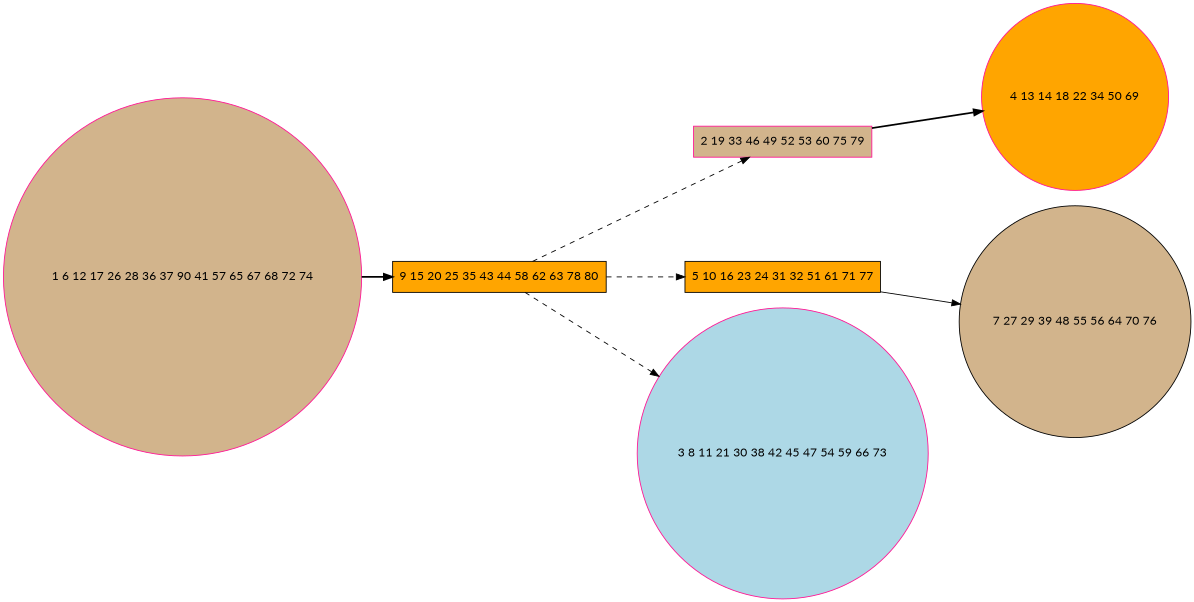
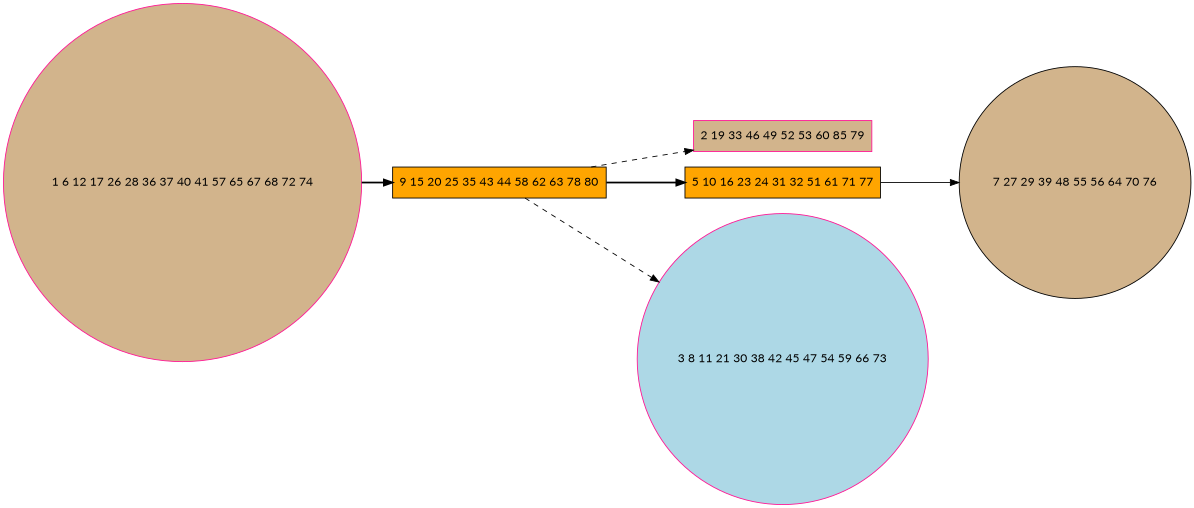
(1075, 97) -> none
(783, 142) -> (783, 136)
(183, 277) -> (183, 183)
(641, 277) -> (641, 183)
